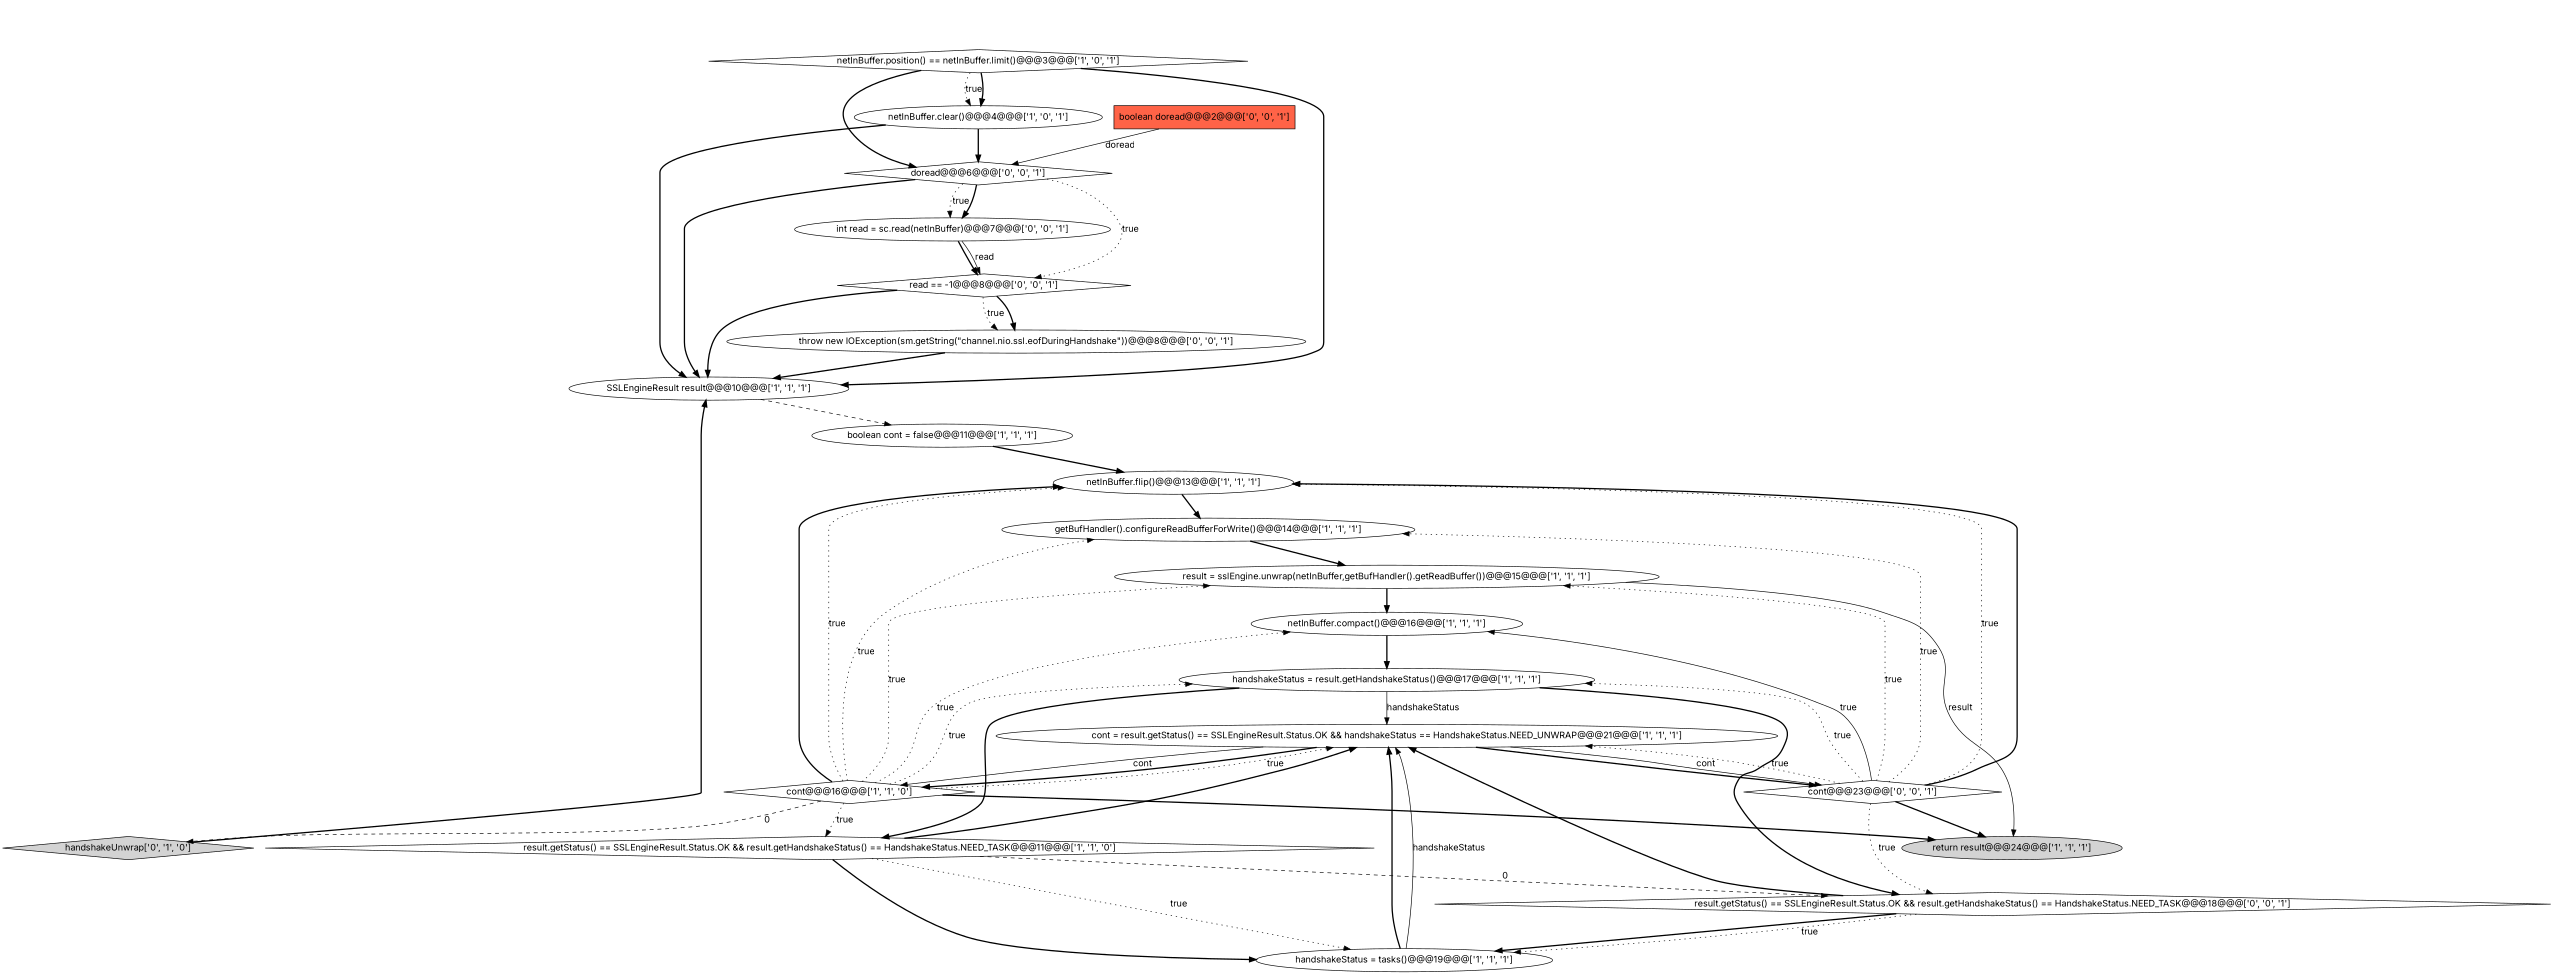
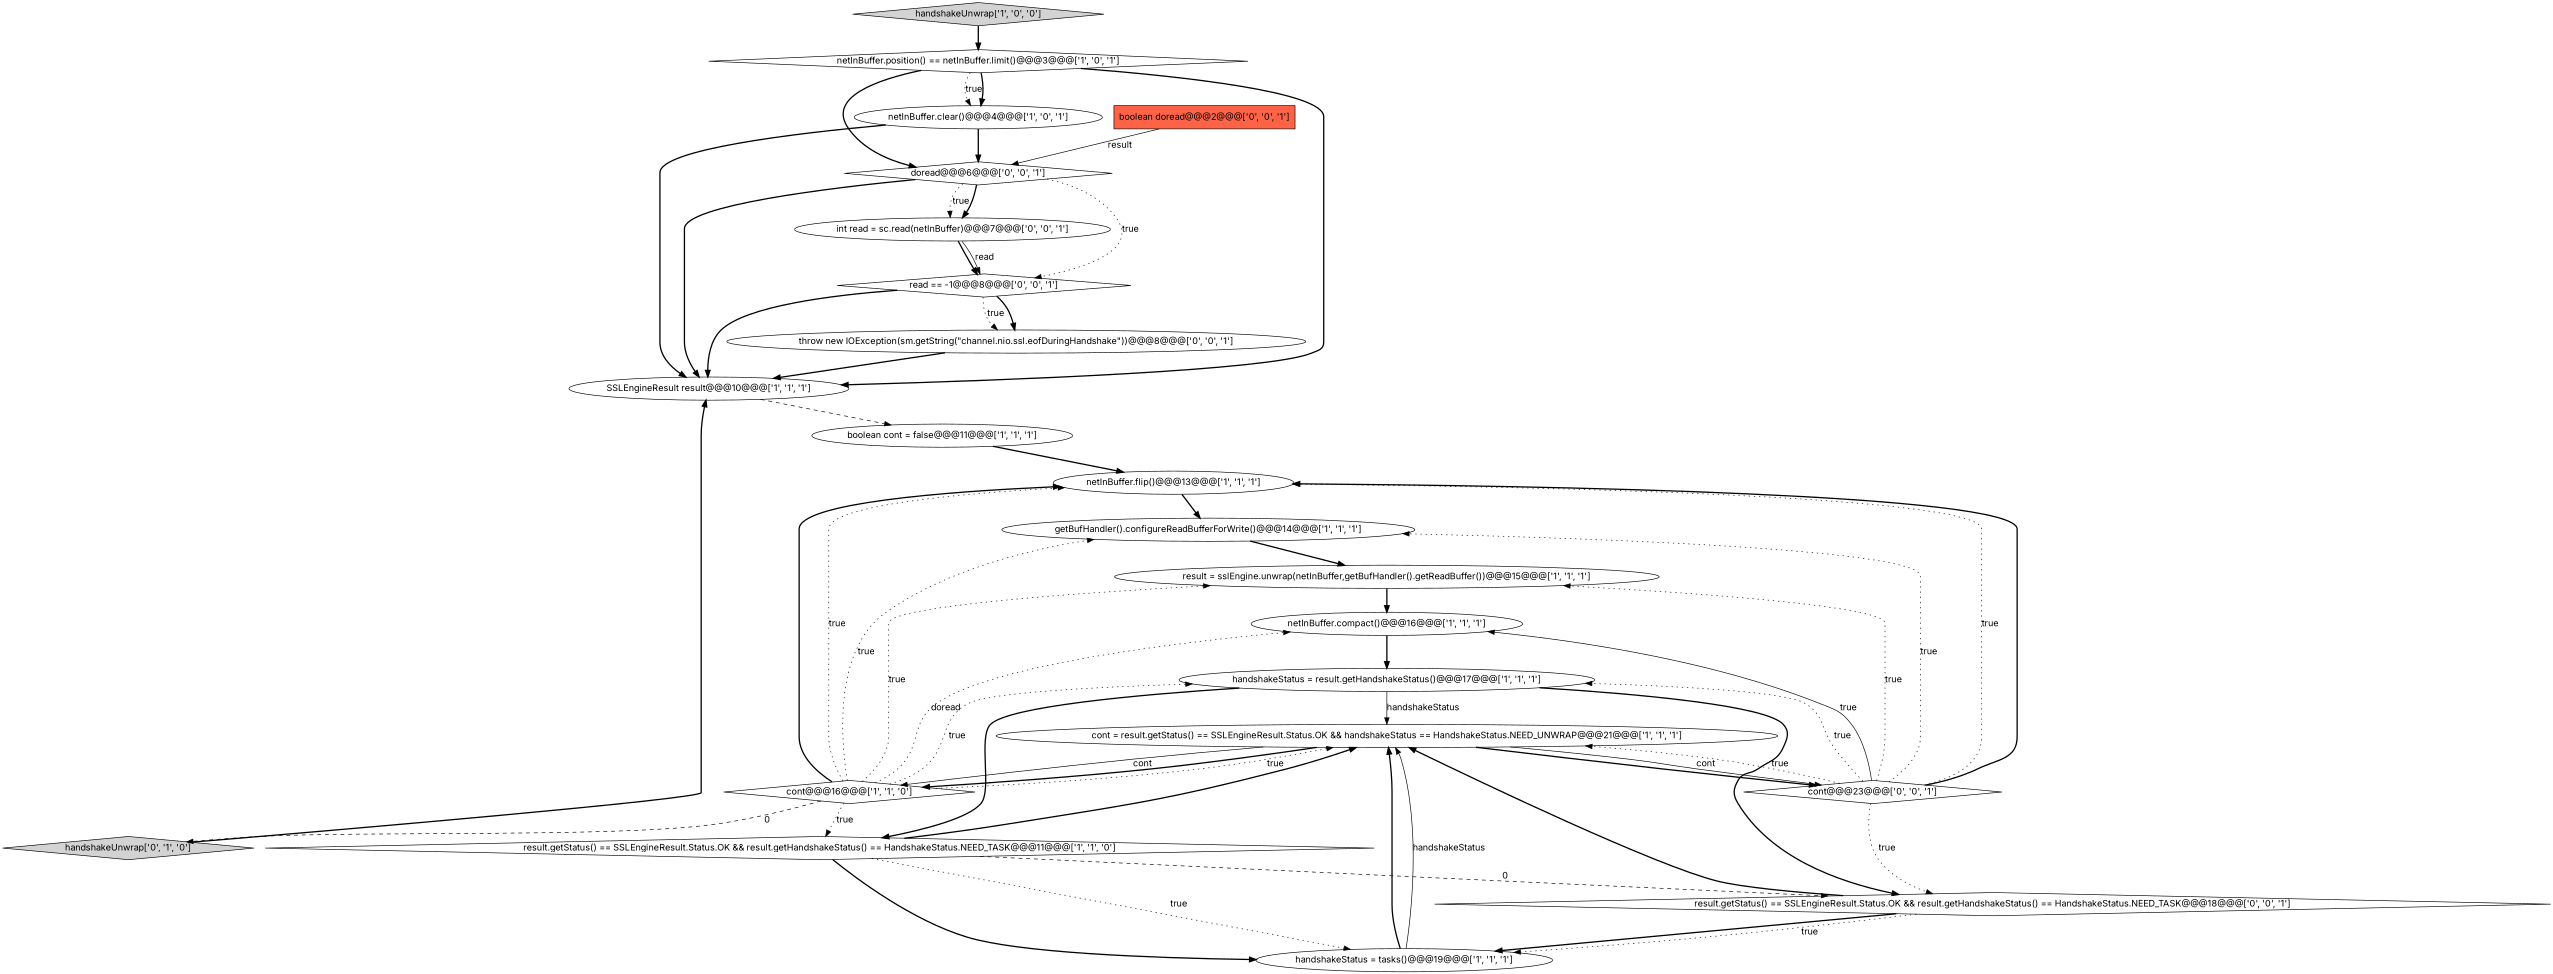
none -> (978, 14)
(1120, 145) -> (1120, 145)
(946, 708) -> (946, 708)
(2012, 848) -> none
